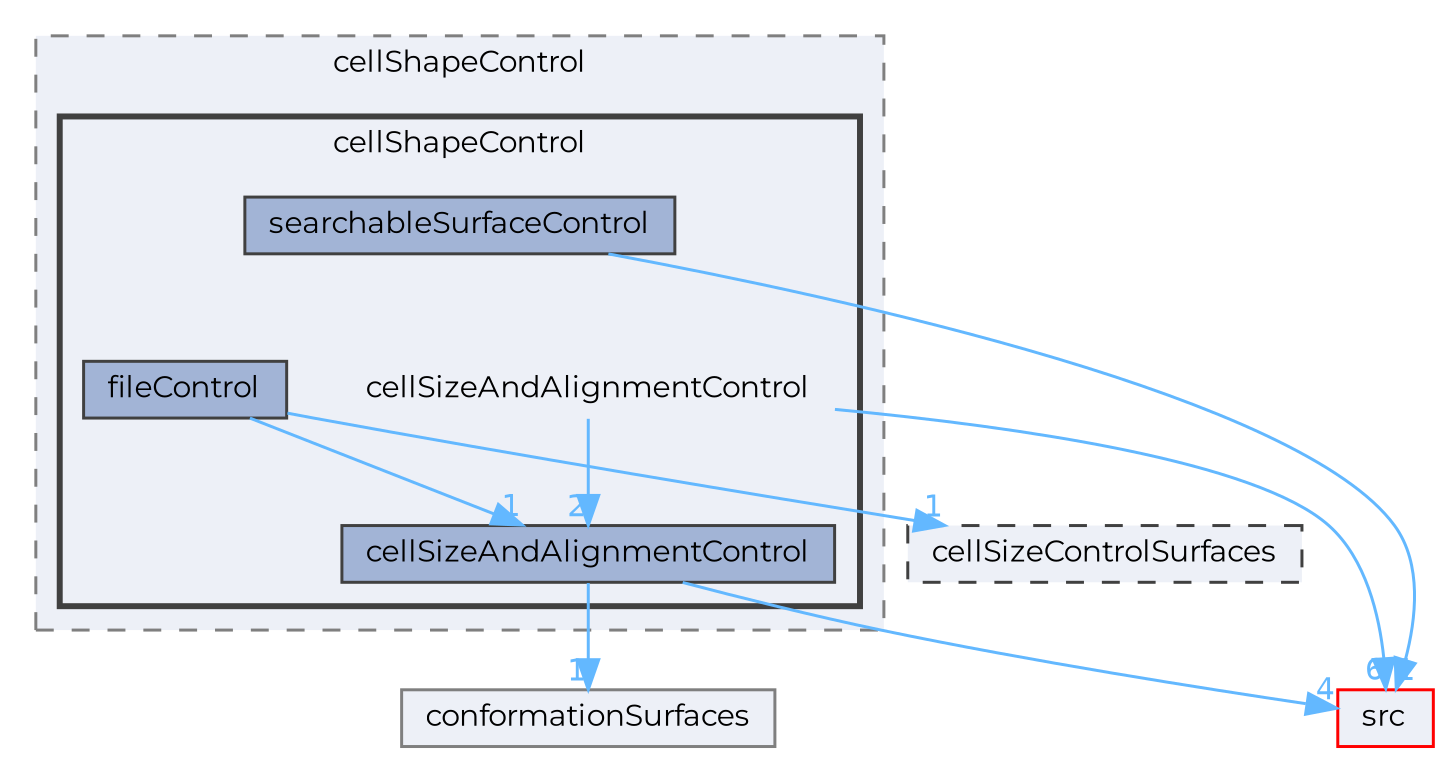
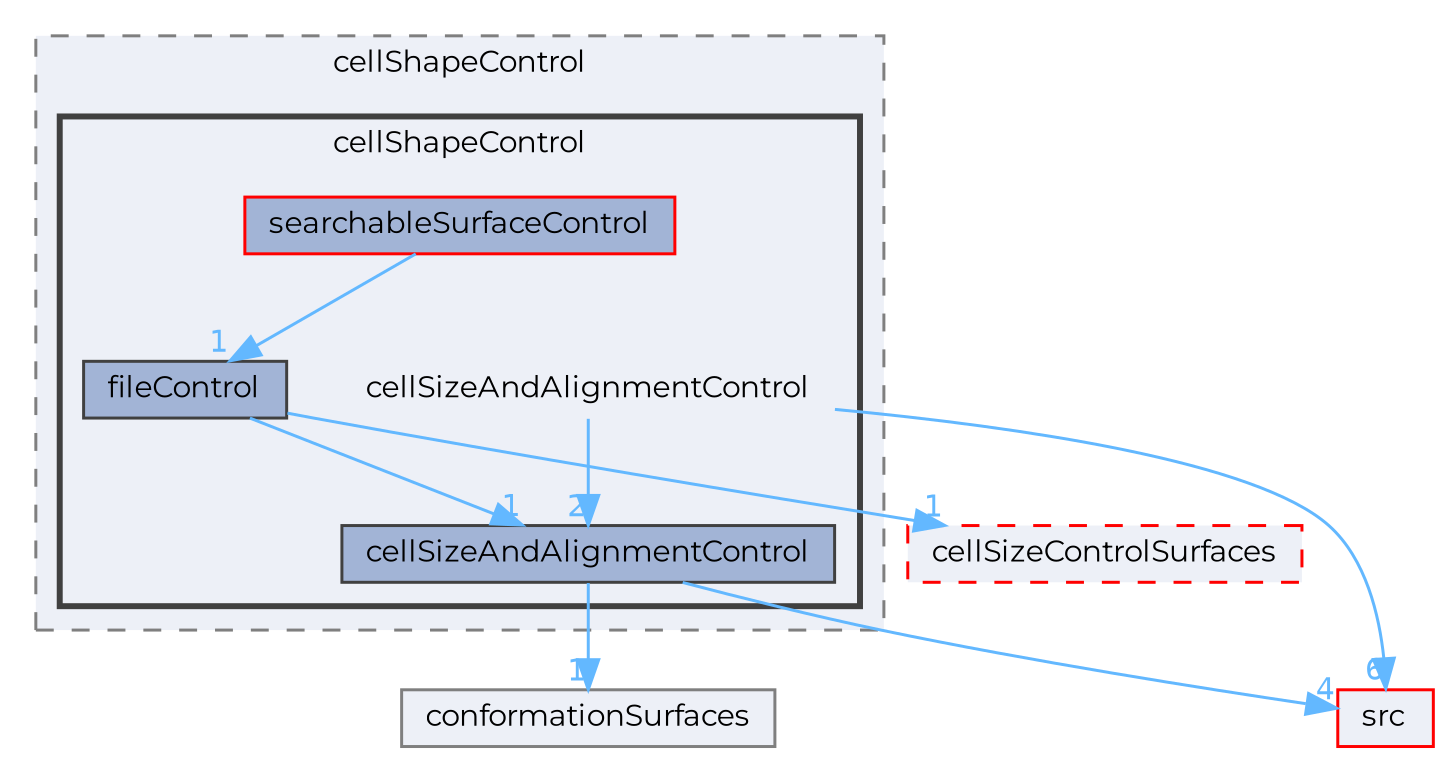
(460, 225) -> (460, 225)
(1085, 368) -> (336, 300)
(1105, 554) -> (1105, 554)
